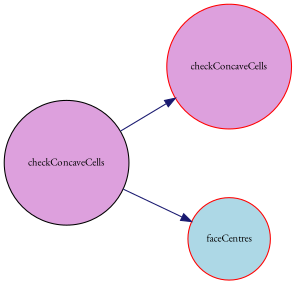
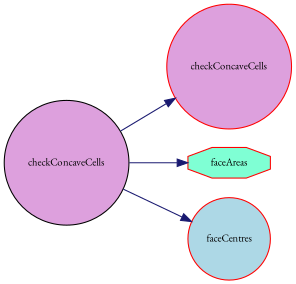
none -> (229, 163)
